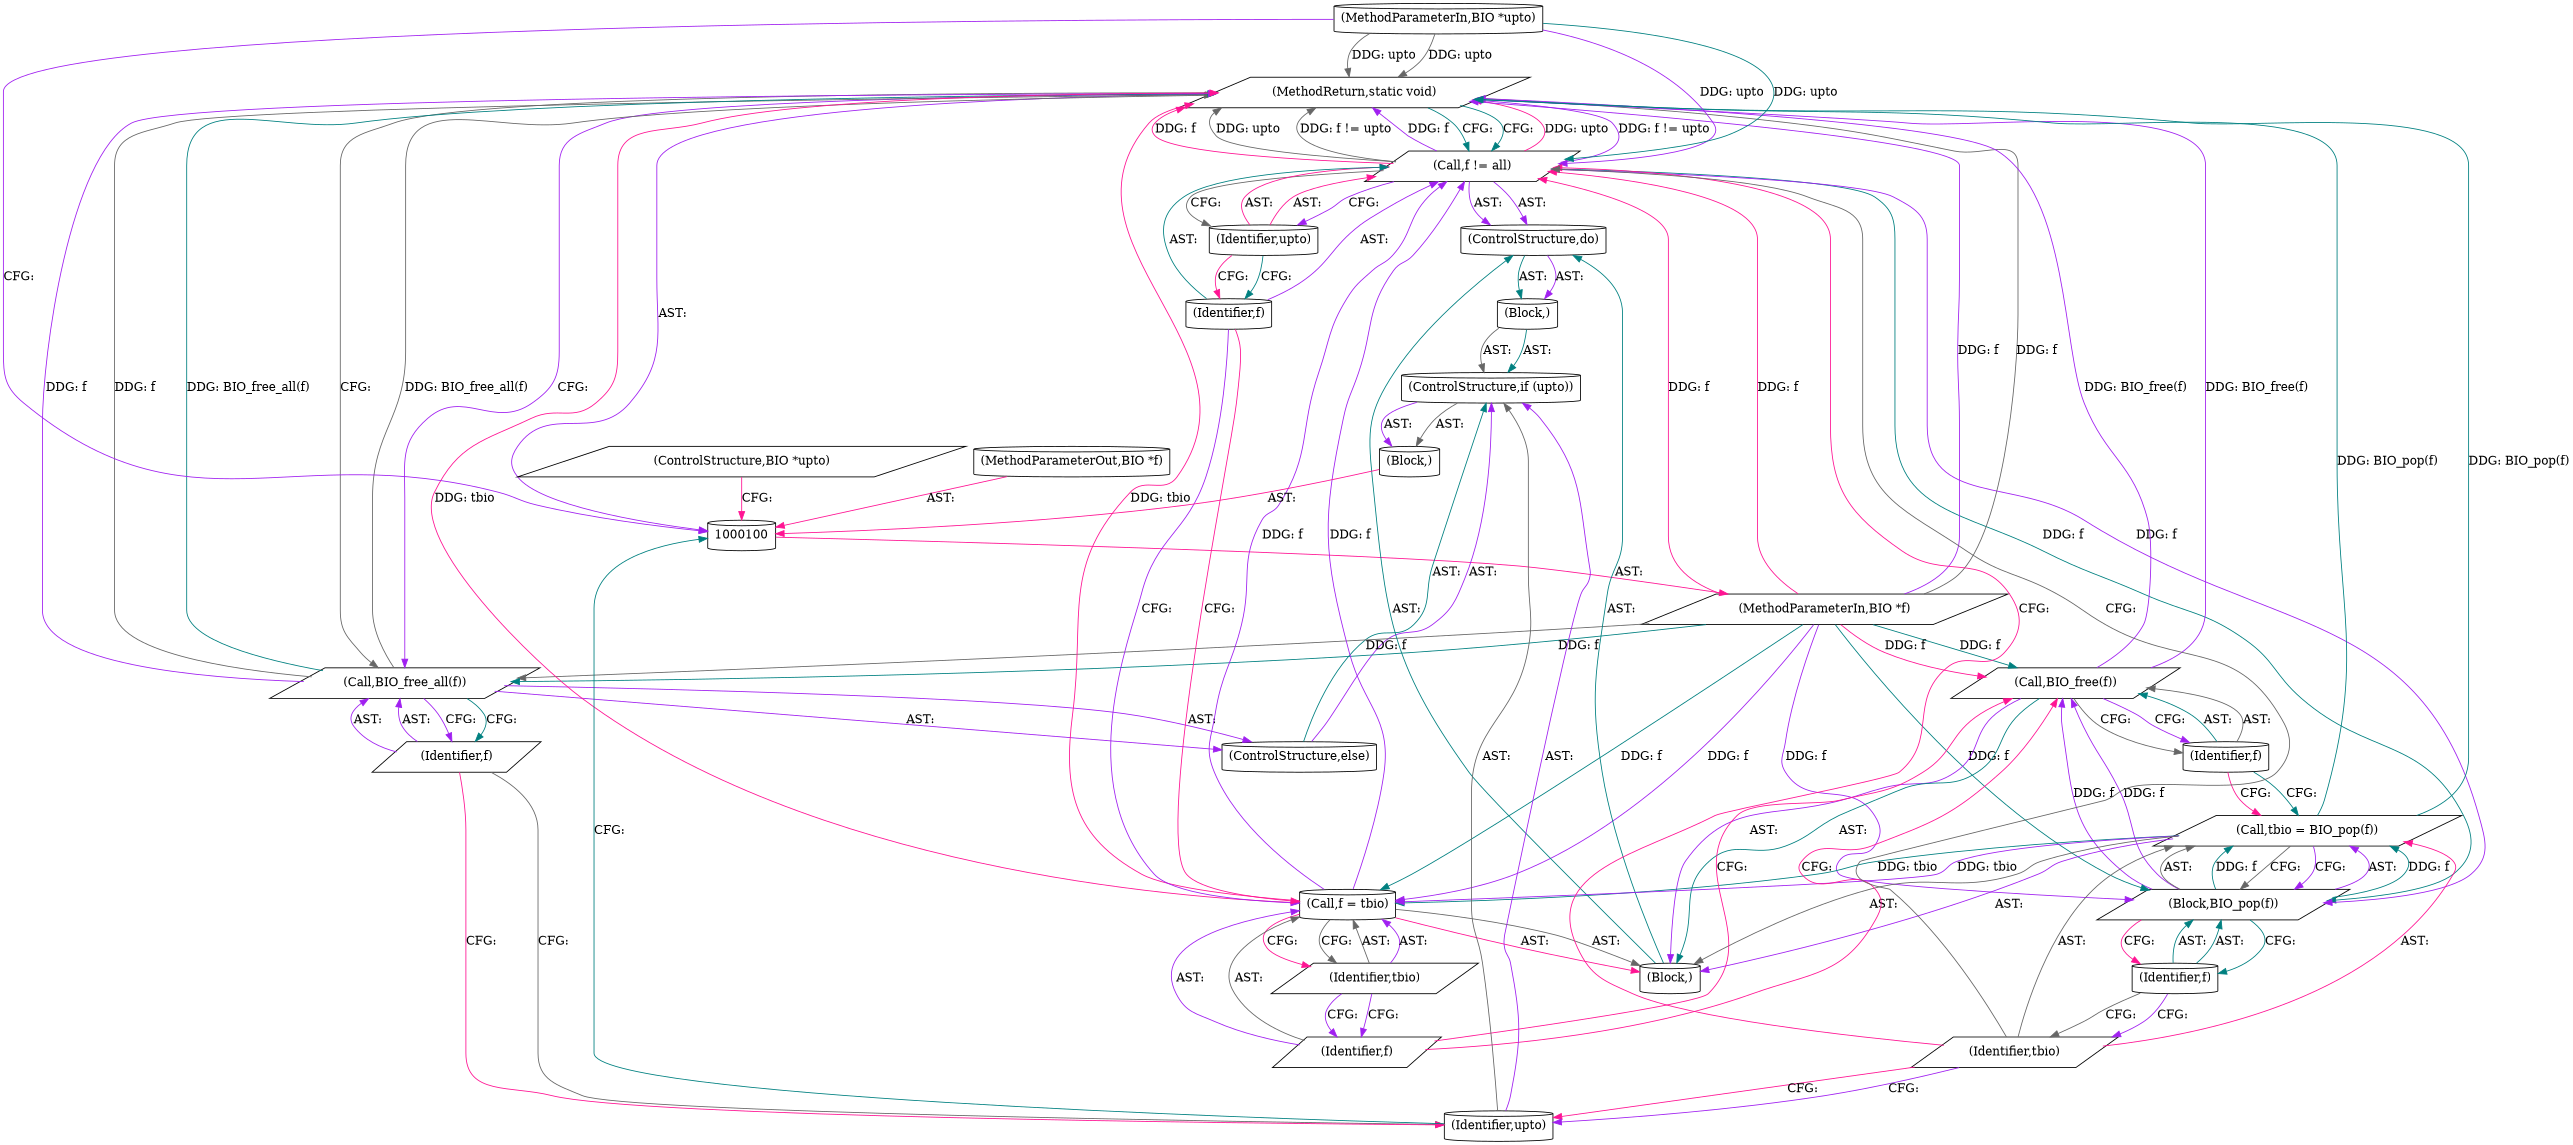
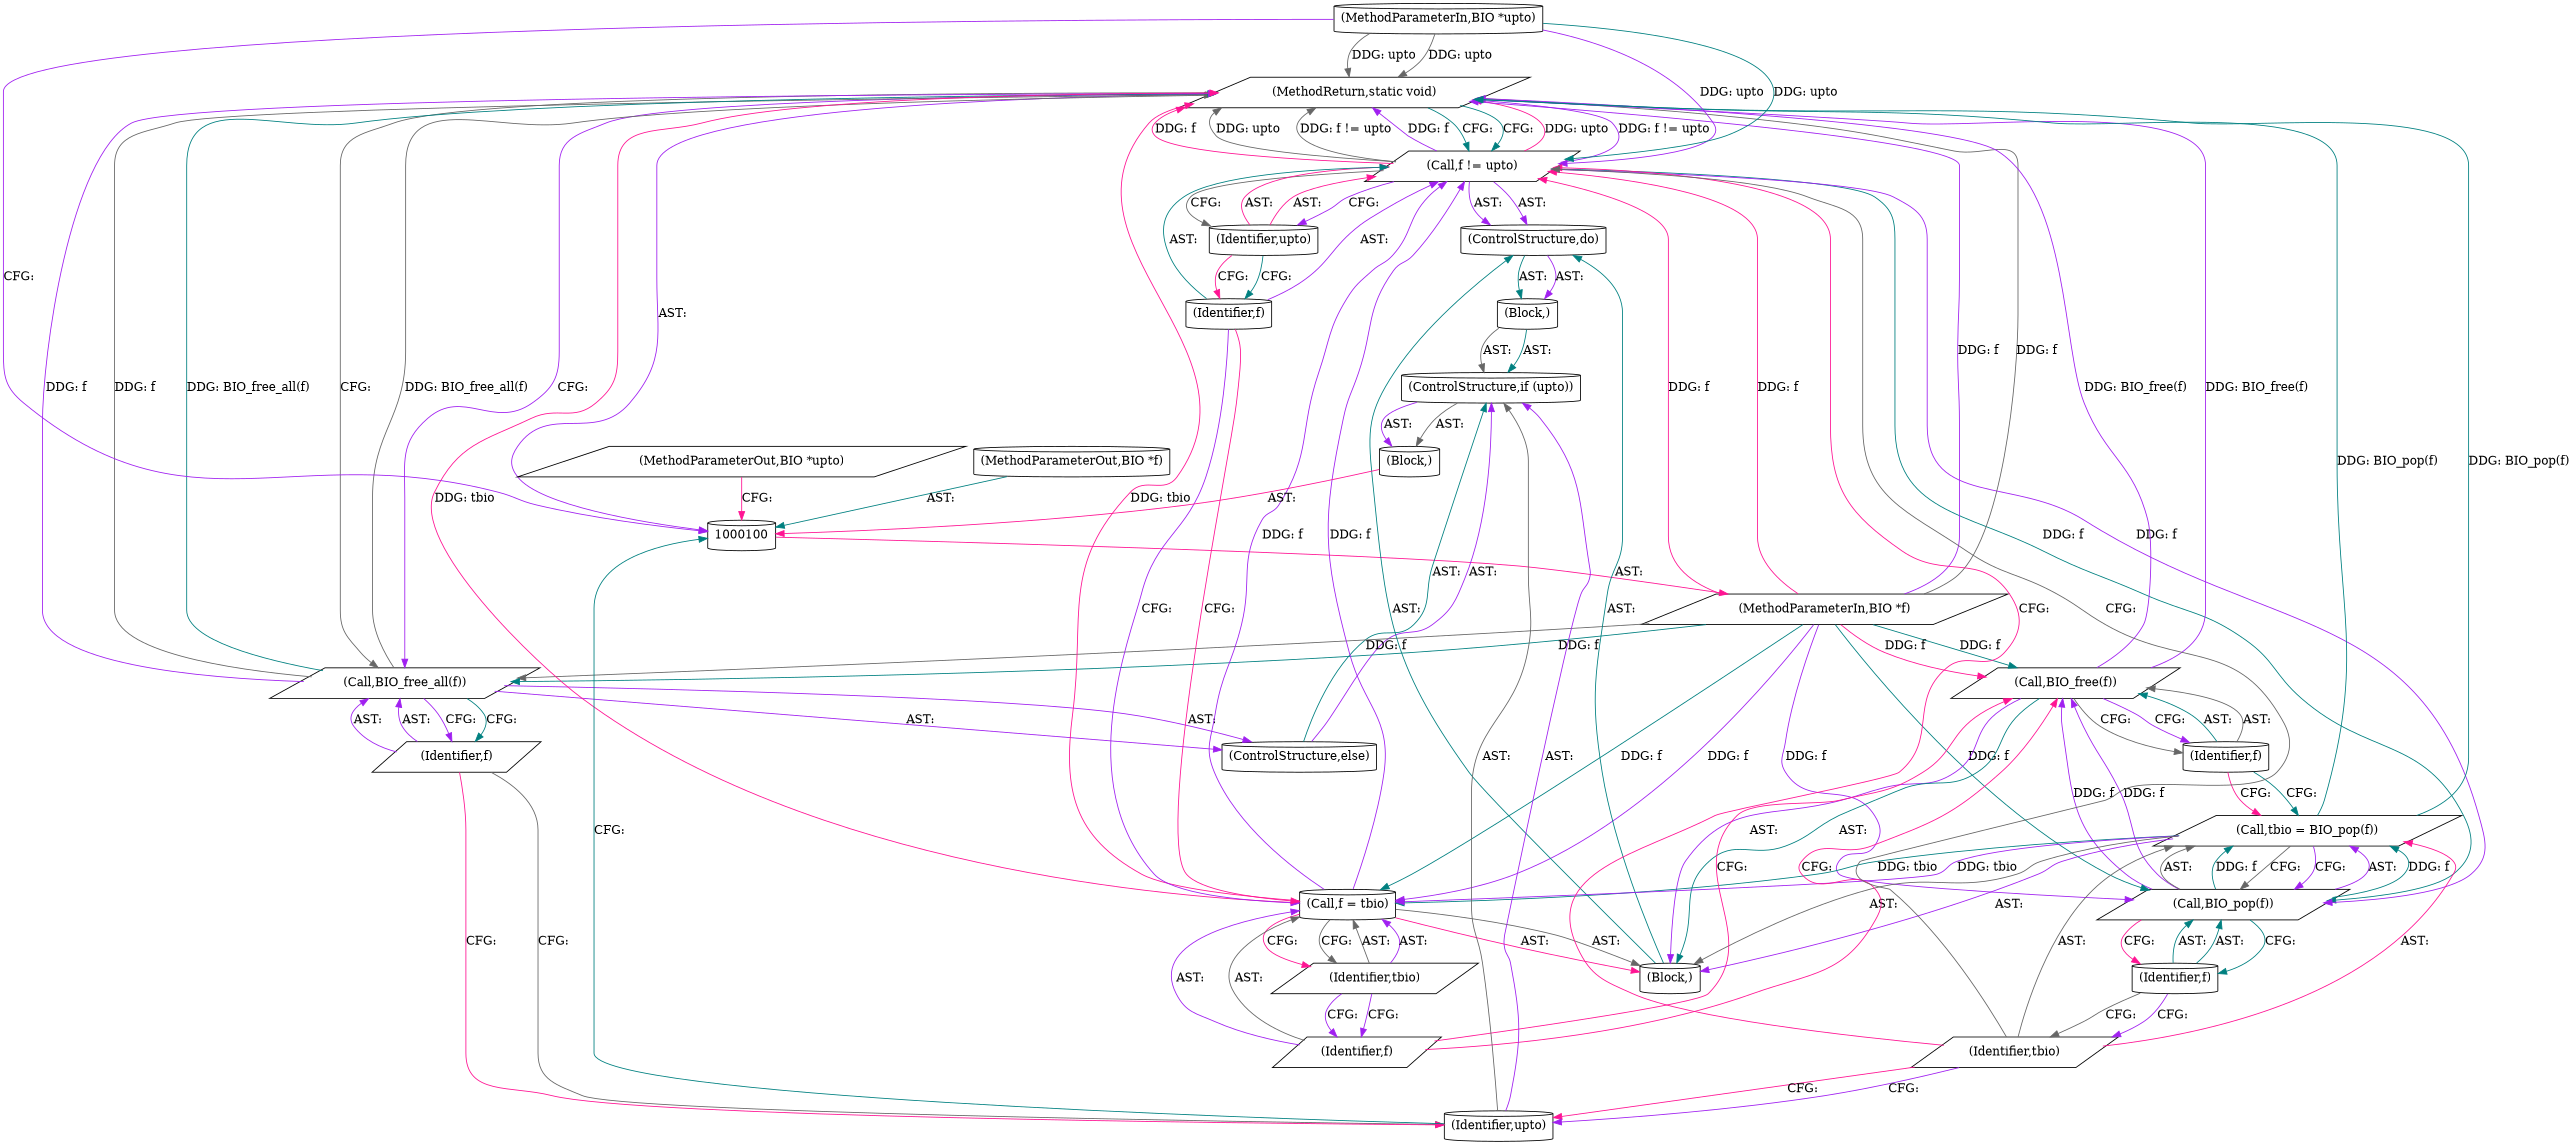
(1472, 166) -> (1472, 166)
(742, 462) -> (742, 462)
(896, 501) -> (896, 501)
(2223, 905) -> (2223, 905)
